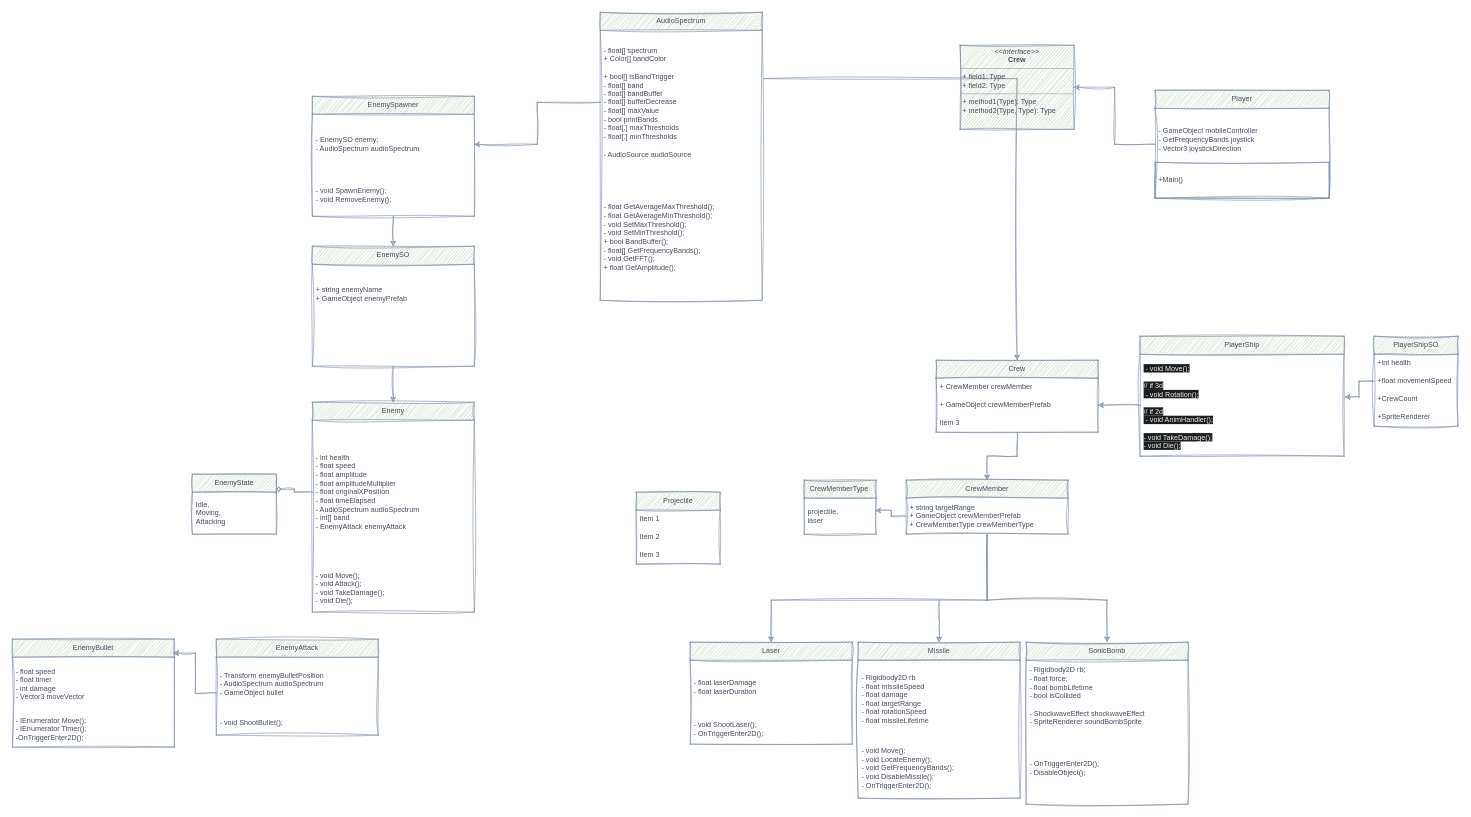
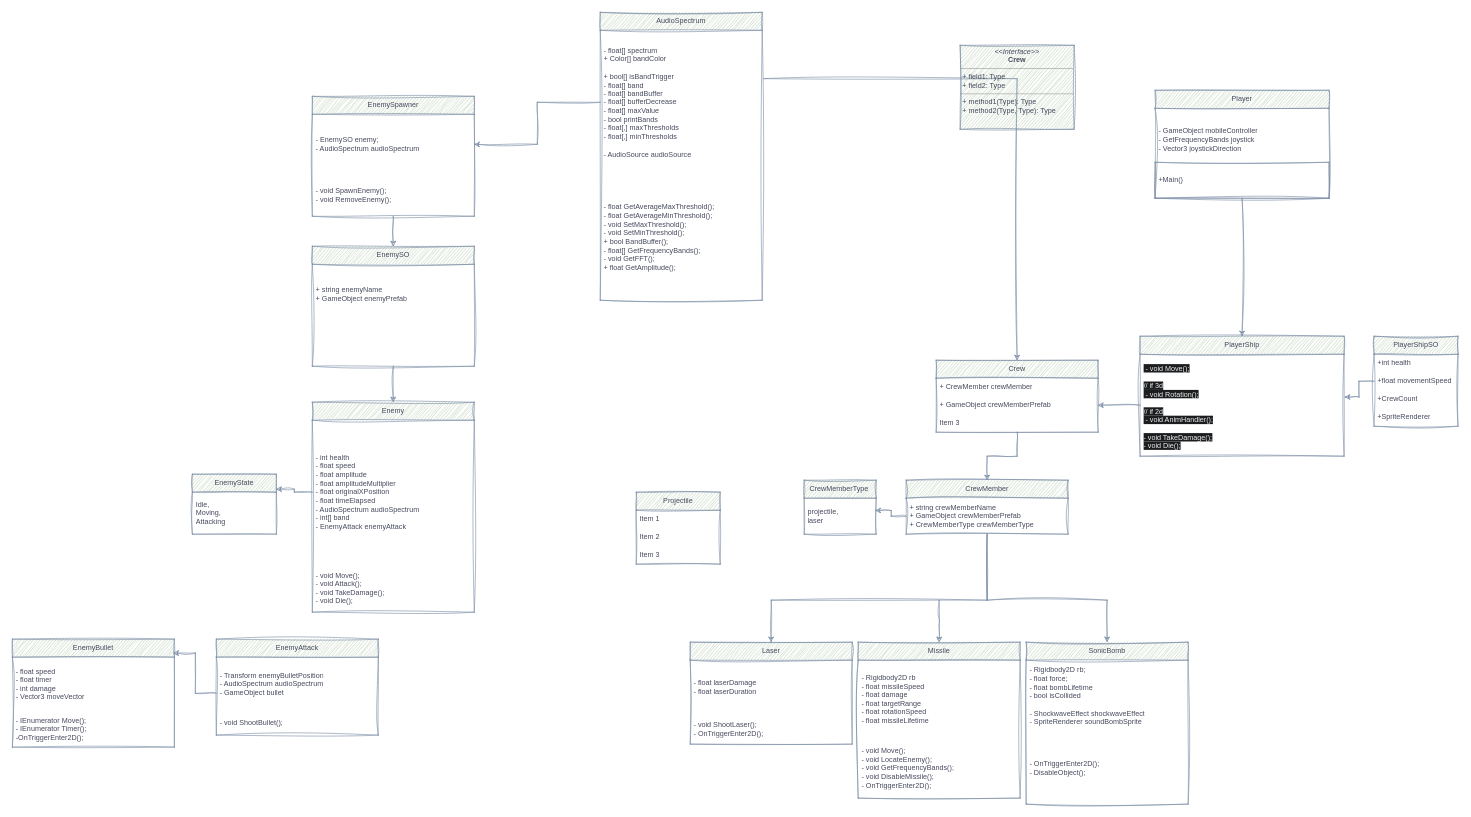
(1130, 144) -> (1242, 267)
(282, 489) -> (282, 489)
(971, 516) -> (971, 516)
